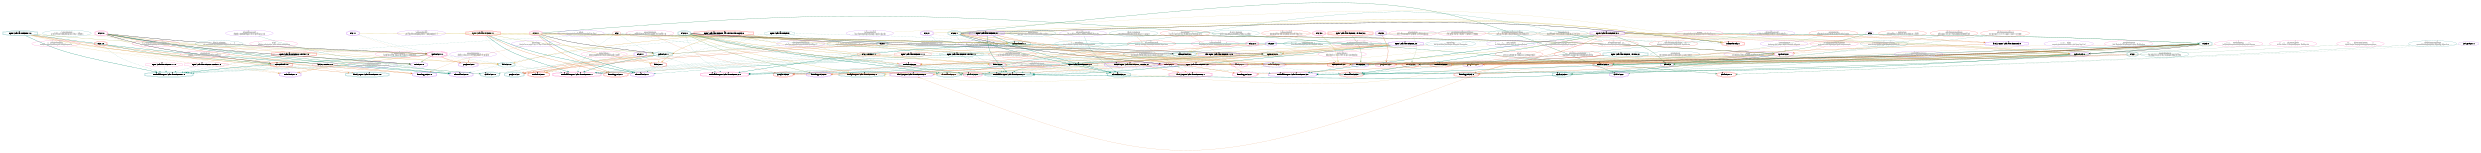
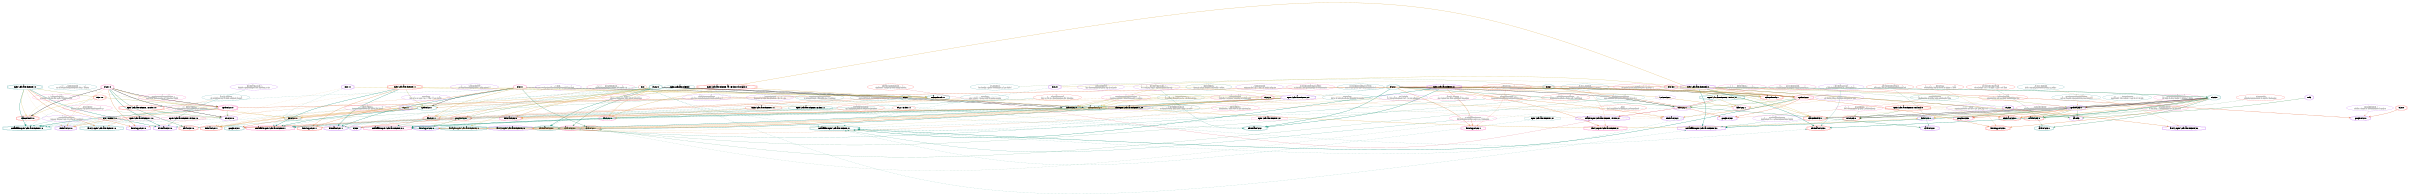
(1870, 33) -> (2309, 97)
(397, 46) -> (400, 93)
(1361, 51) -> (1880, 115)
(188, 57) -> (61, 105)
(1640, 57) -> (1463, 104)
(1030, 58) -> (393, 124)
(325, 65) -> (110, 118)
(490, 75) -> (189, 128)
none -> (2401, 108)
